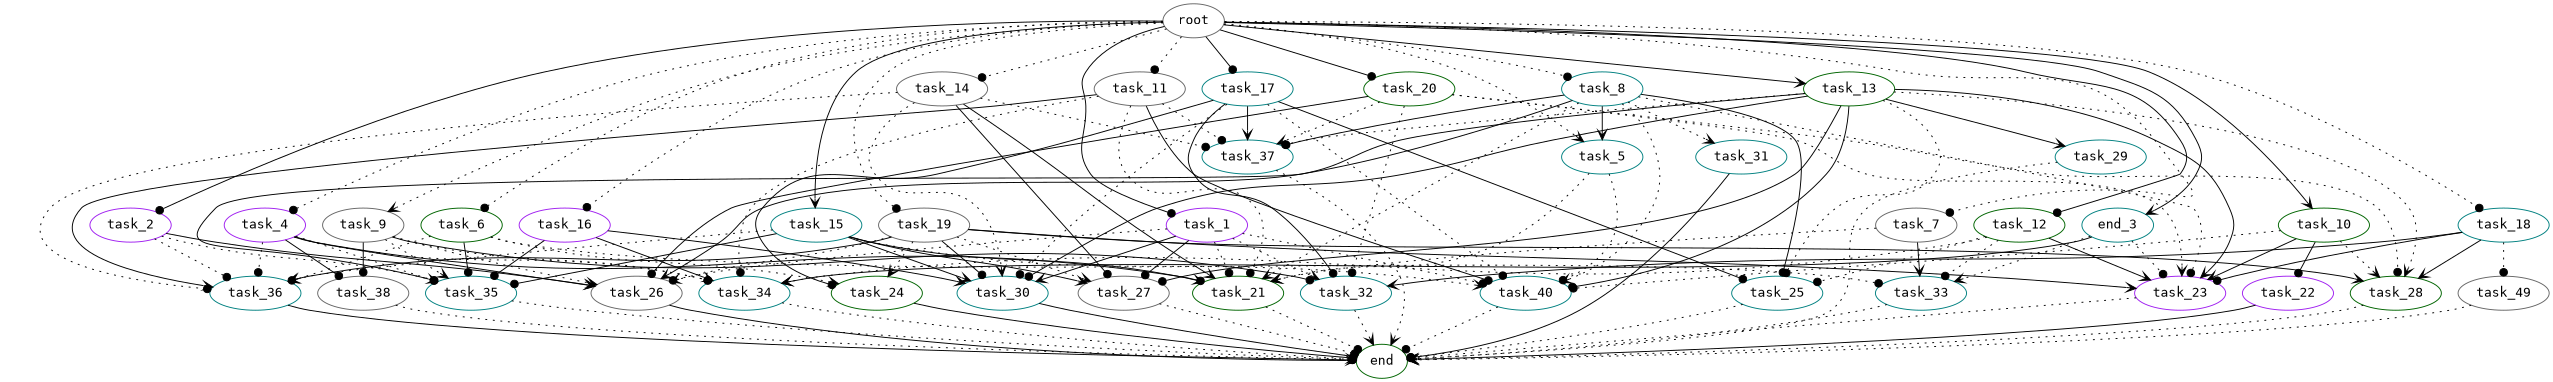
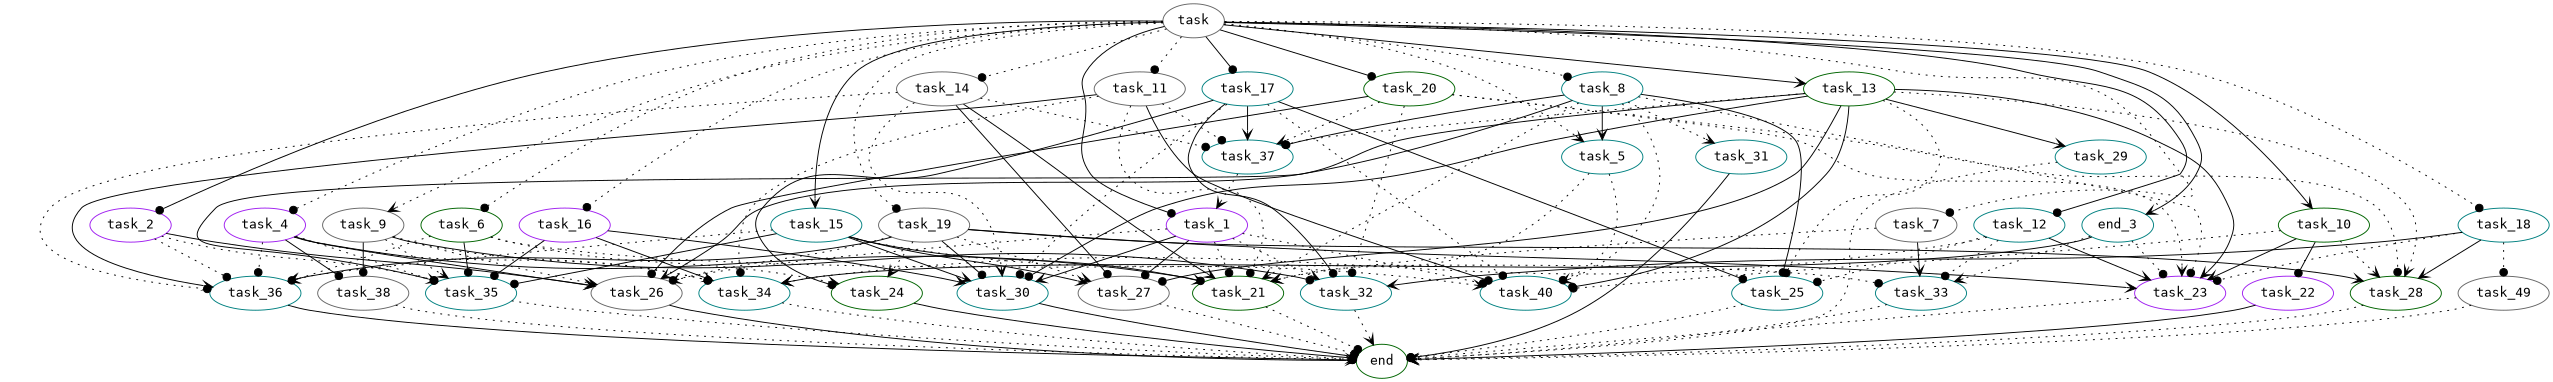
(1194, 21) -> (1194, 21)
(1353, 219) -> (1230, 187)
(2019, 225) -> (2019, 225)
(2341, 253) -> (2341, 253)
(1454, 327) -> none
